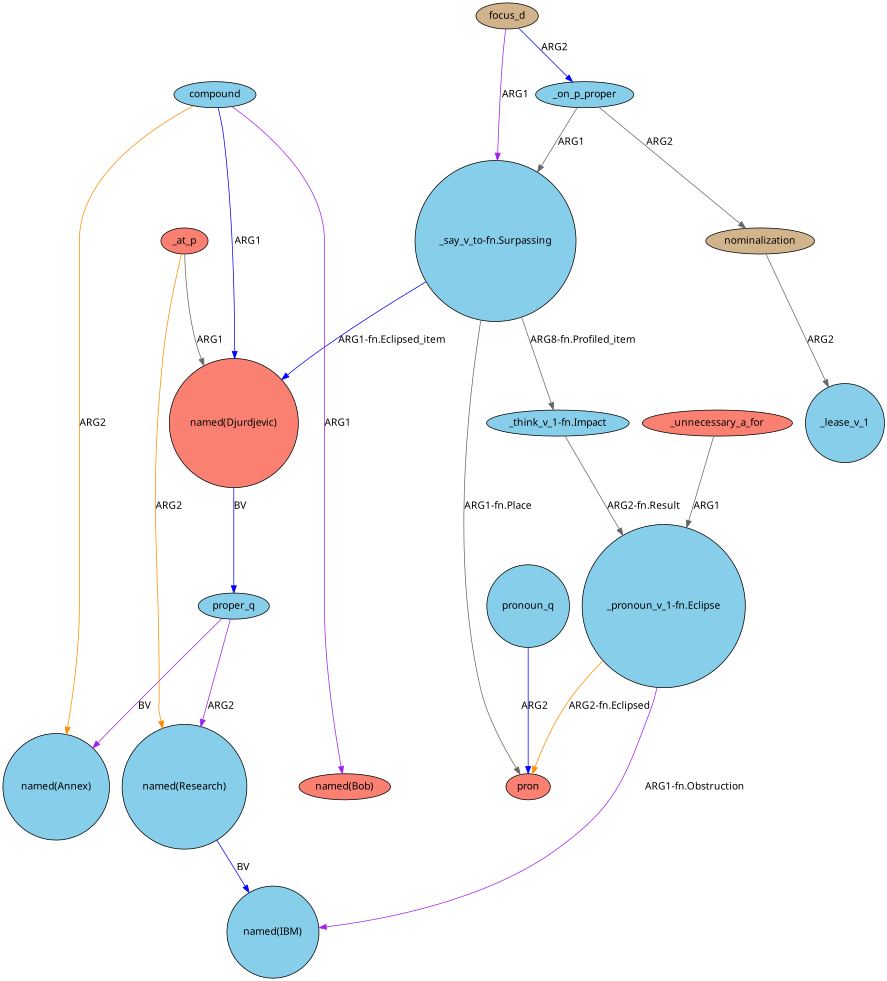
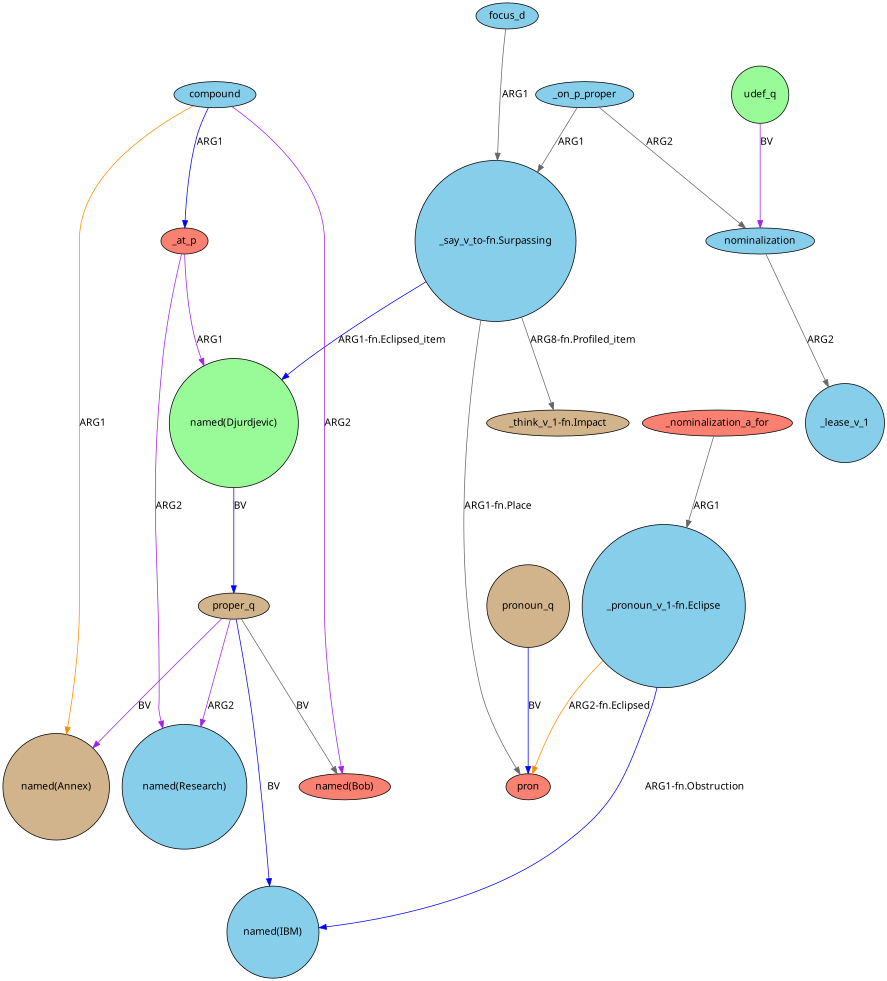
(507, 16) -> (507, 16)
(543, 53) -> none
(500, 91) -> (500, 91)
none -> (760, 95)
(231, 229) -> (191, 163)
(760, 241) -> (760, 241)
(189, 307) -> (189, 307)
(93, 423) -> (93, 423)
(234, 423) -> (234, 423)
(338, 423) -> (338, 423)
(558, 423) -> (558, 423)
(717, 423) -> (717, 423)
(592, 483) -> none
(155, 487) -> (155, 487)
(234, 606) -> (234, 606)
(528, 606) -> (528, 606)
none -> (287, 693)
(535, 706) -> (535, 706)
(56, 787) -> (56, 787)
(231, 863) -> (256, 748)
(535, 863) -> (535, 863)
